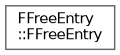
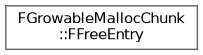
(60, 28) -> (102, 28)
